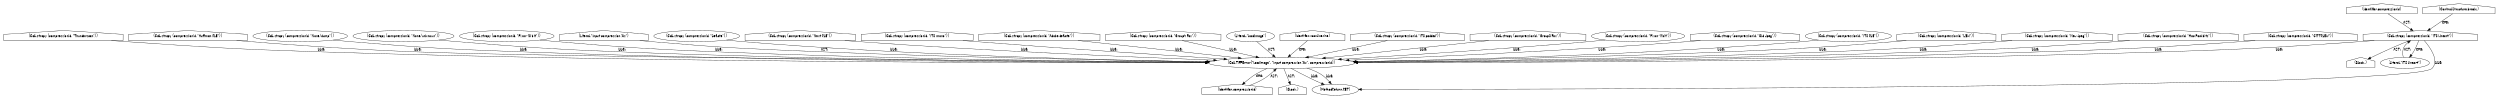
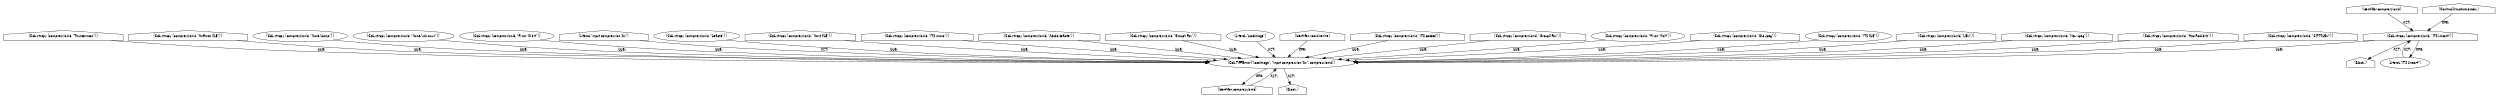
(1335, 90) -> none
